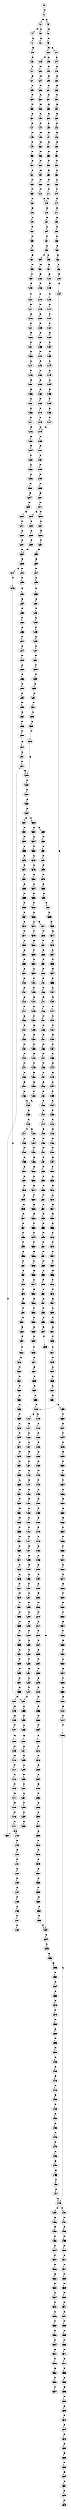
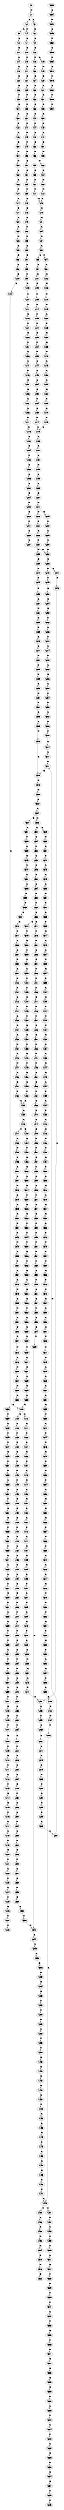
(48, 160) -> none
(54, 2283) -> none
